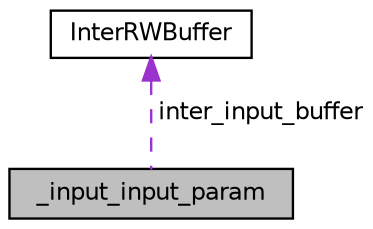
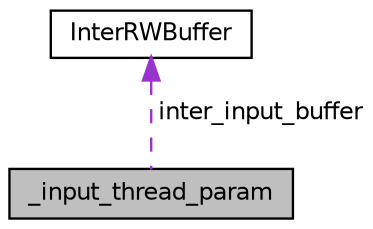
(151, 194) -> (151, 194)
